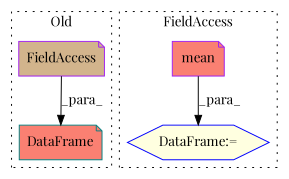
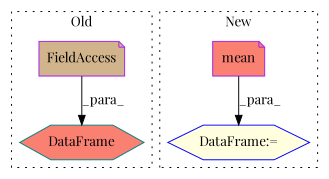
(198, 23) -> (239, 23)
(61, 142) -> (82, 142)
